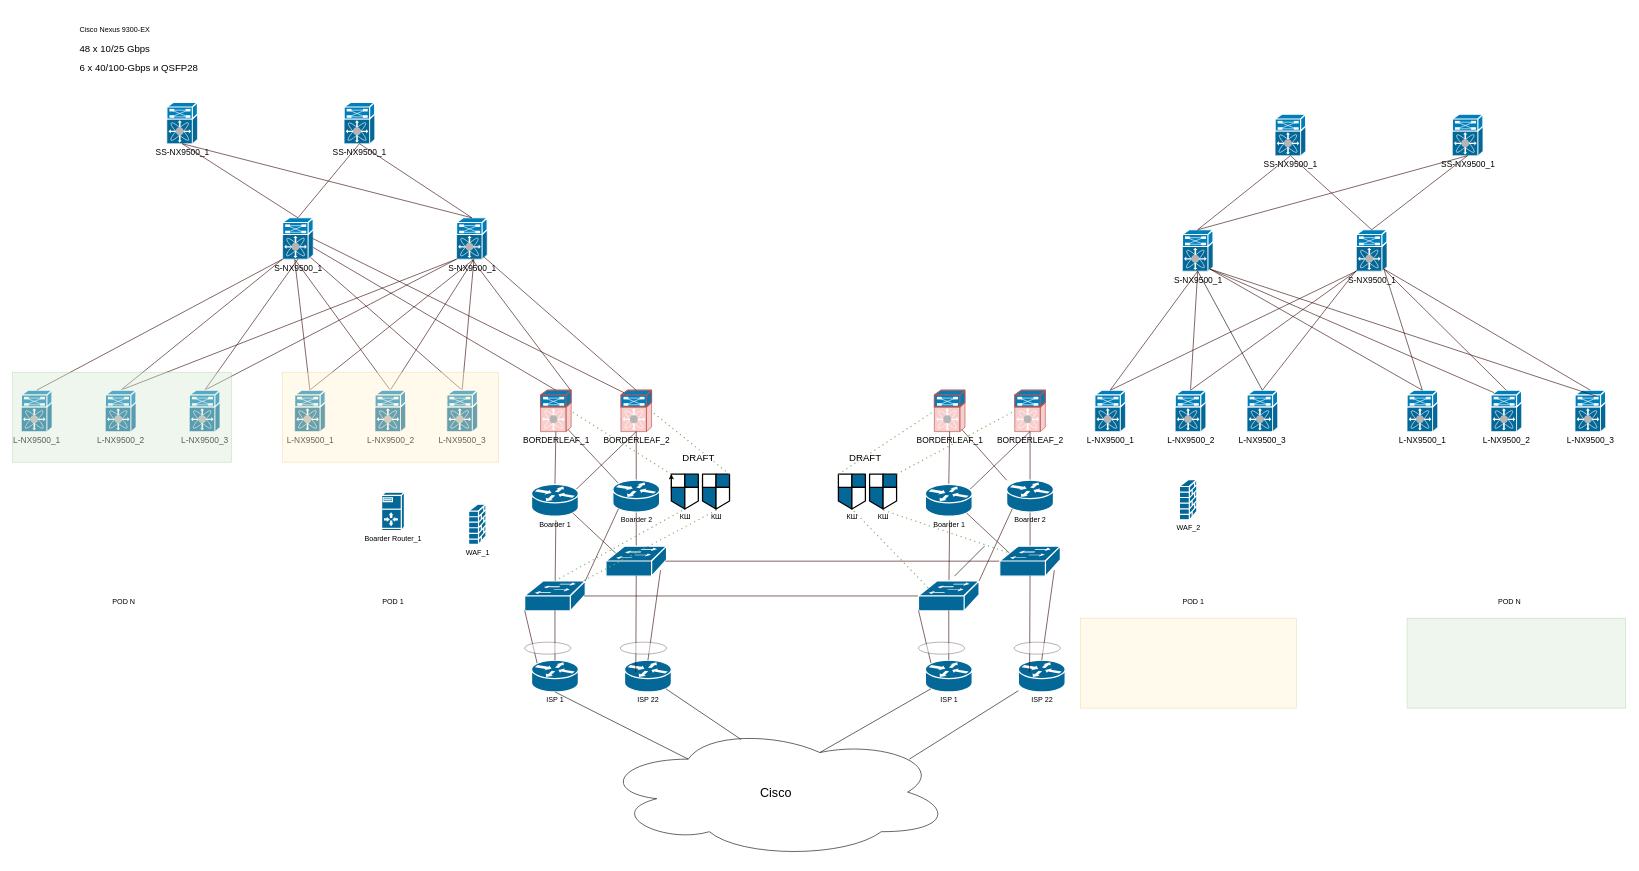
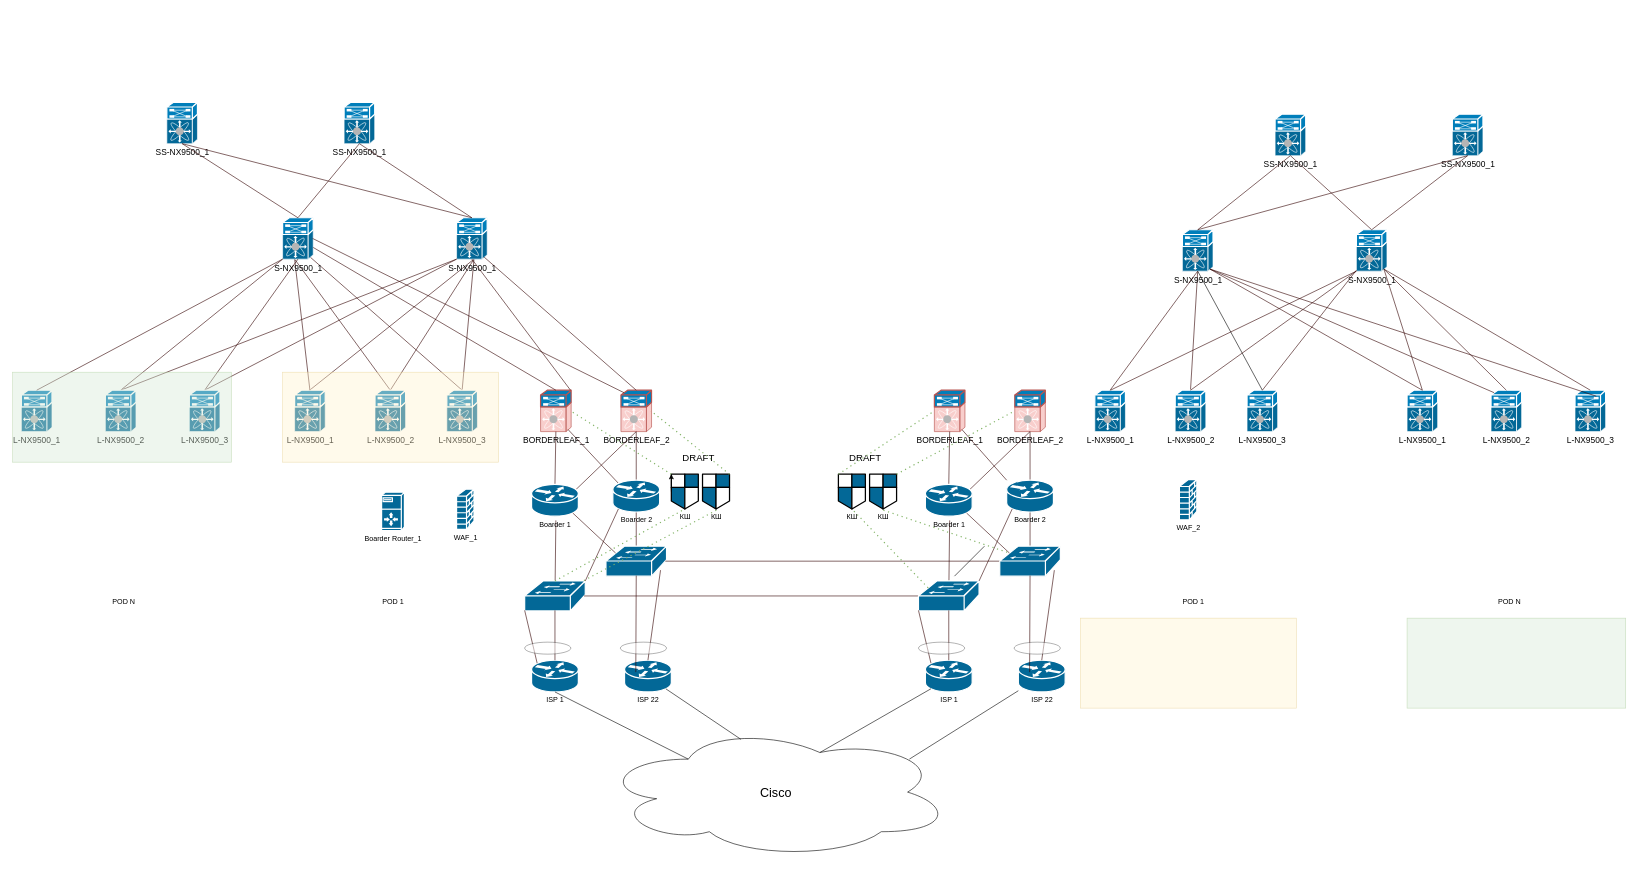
(138, 48) -> none
(477, 524) -> (465, 509)
